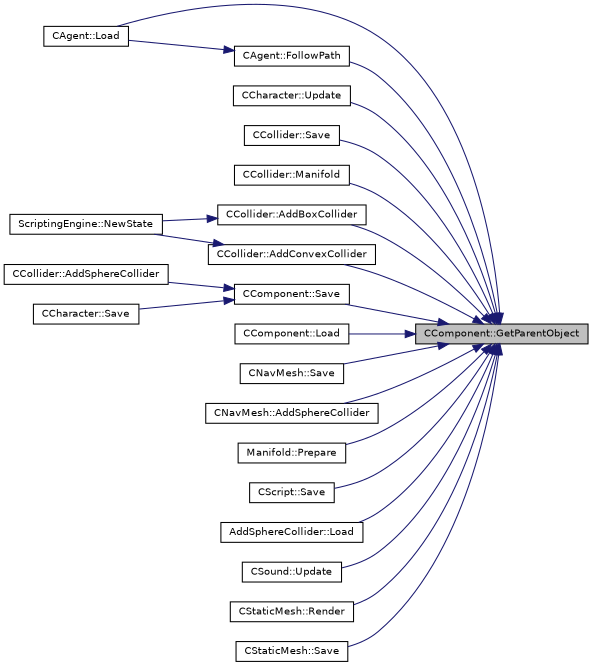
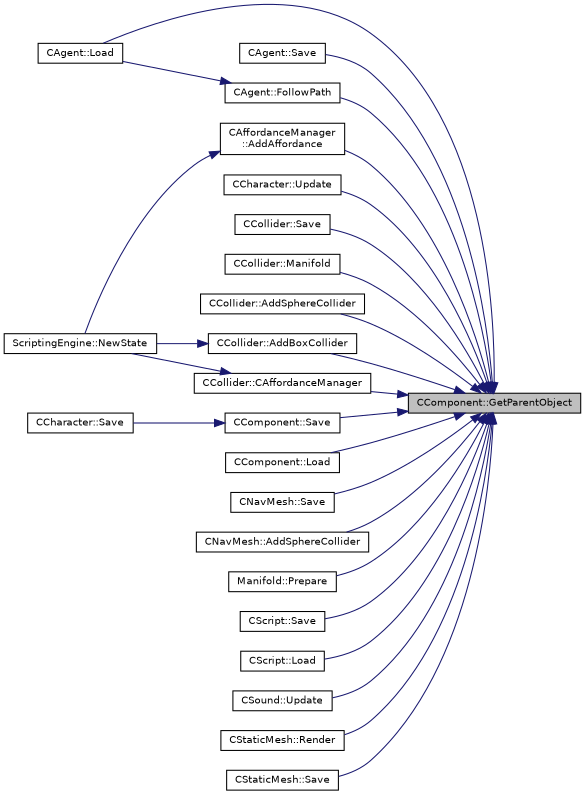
none -> (283, 53)
none -> (283, 139)
(292, 255) -> (283, 383)
(196, 285) -> (410, 344)
(292, 532) -> (283, 661)
